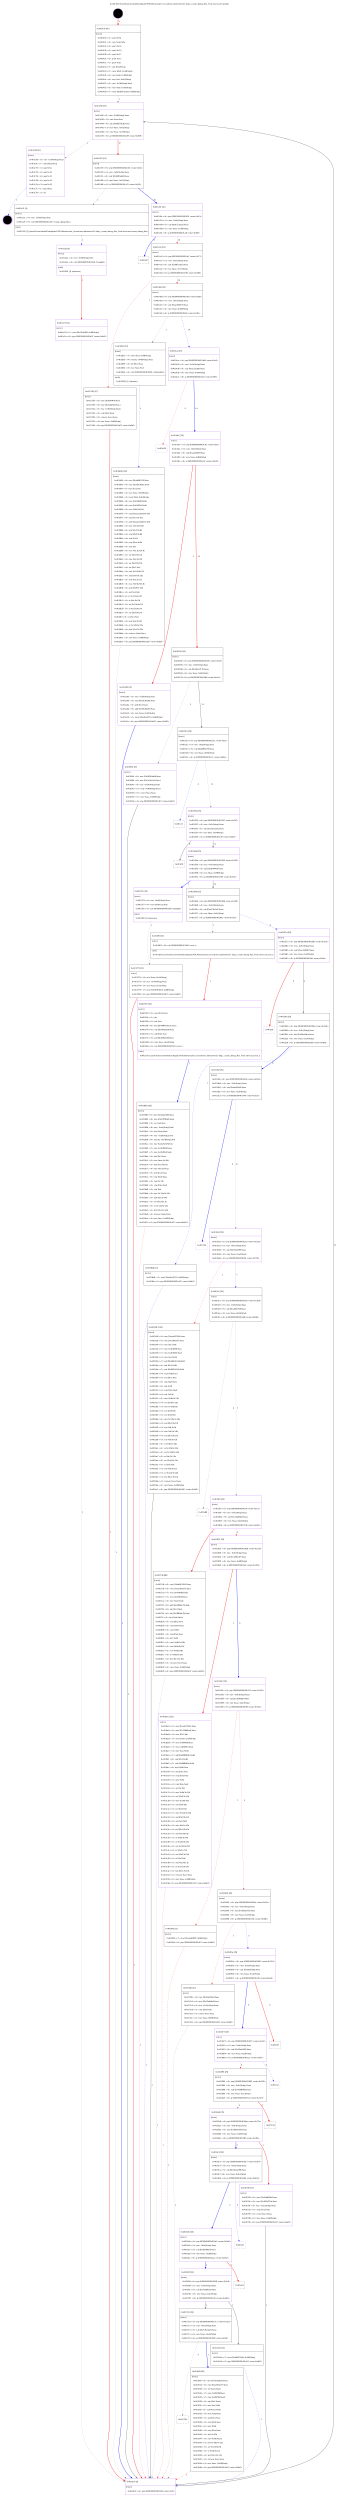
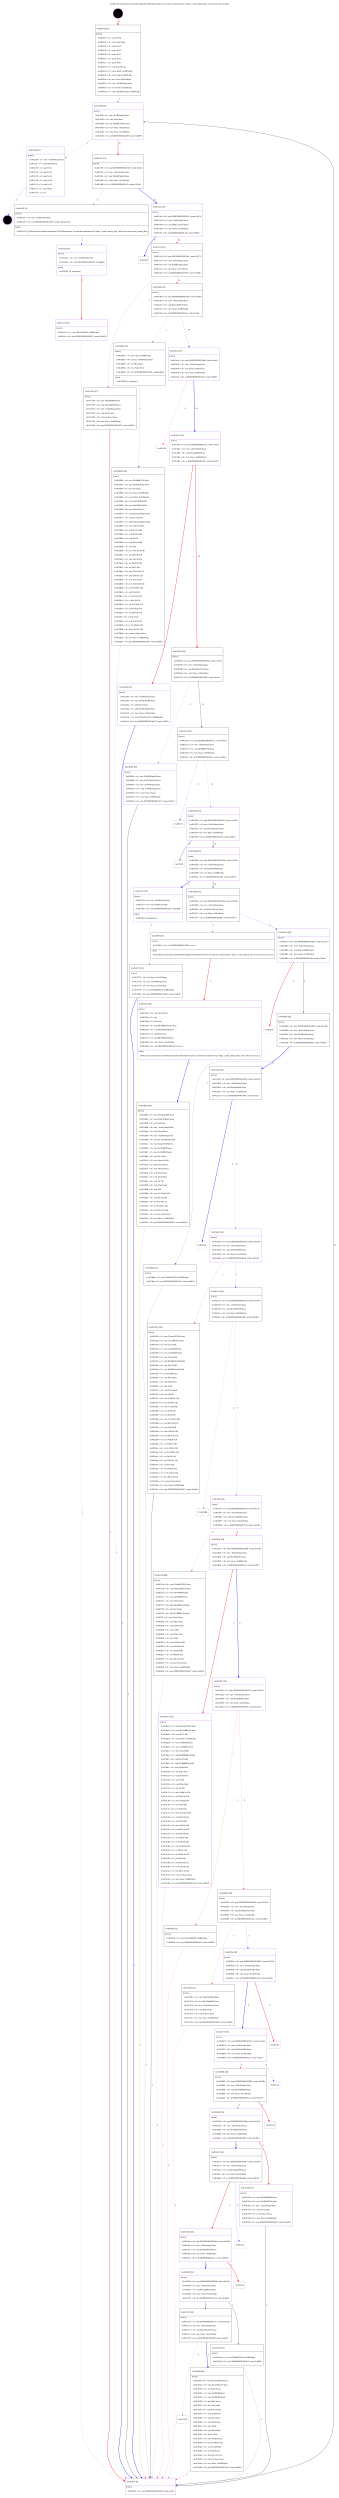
(201, 1549) -> (201, 1549)
(134, 1738) -> (134, 1738)
(221, 2205) -> (221, 2205)
